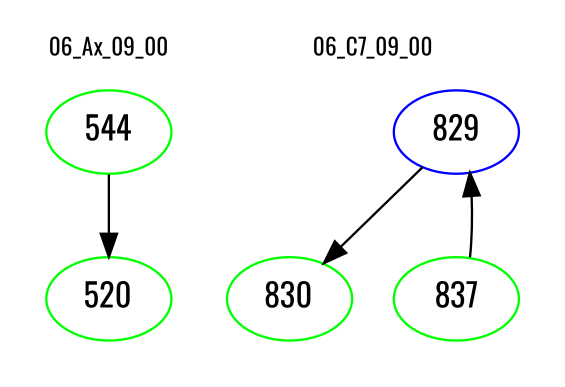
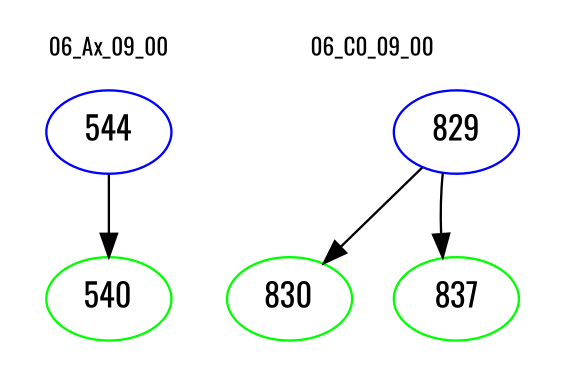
(373, 50) -> (373, 50)
(109, 132) -> (109, 132)
(472, 227) -> (441, 203)
(109, 299) -> (109, 299)
